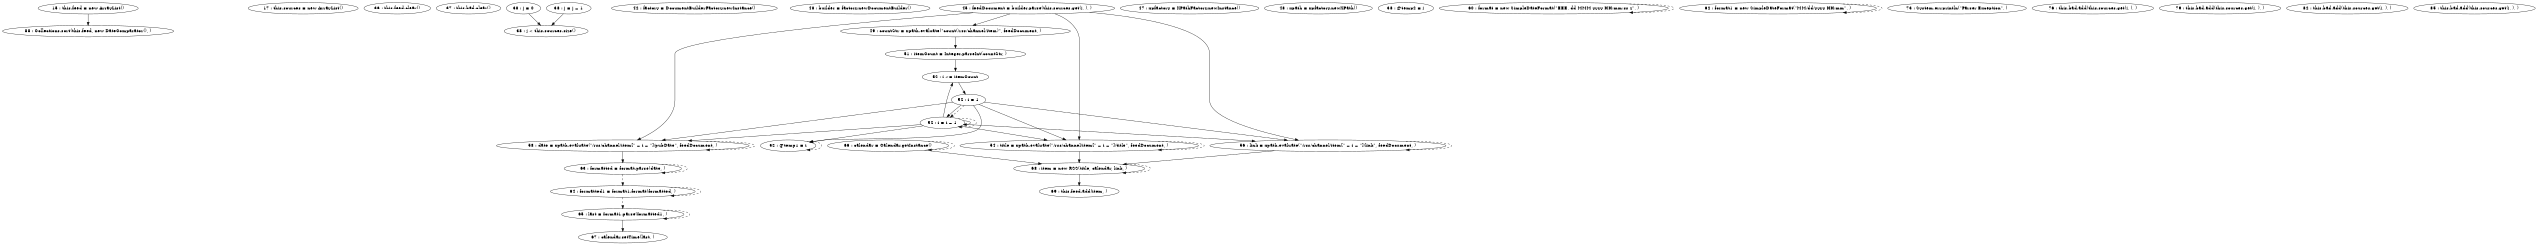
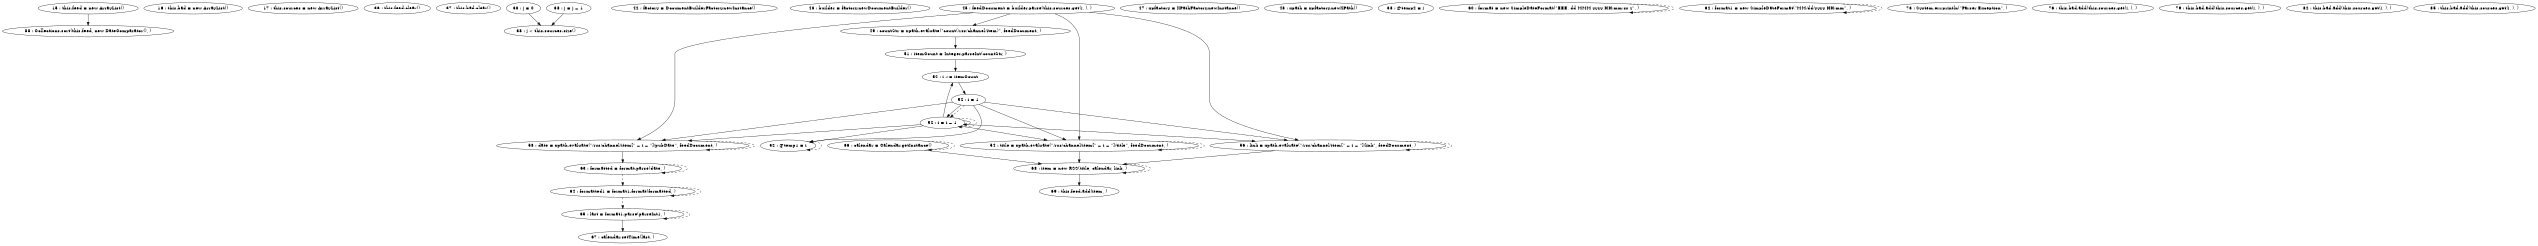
none -> (193, 8)
(623, 214) -> (623, 214)
